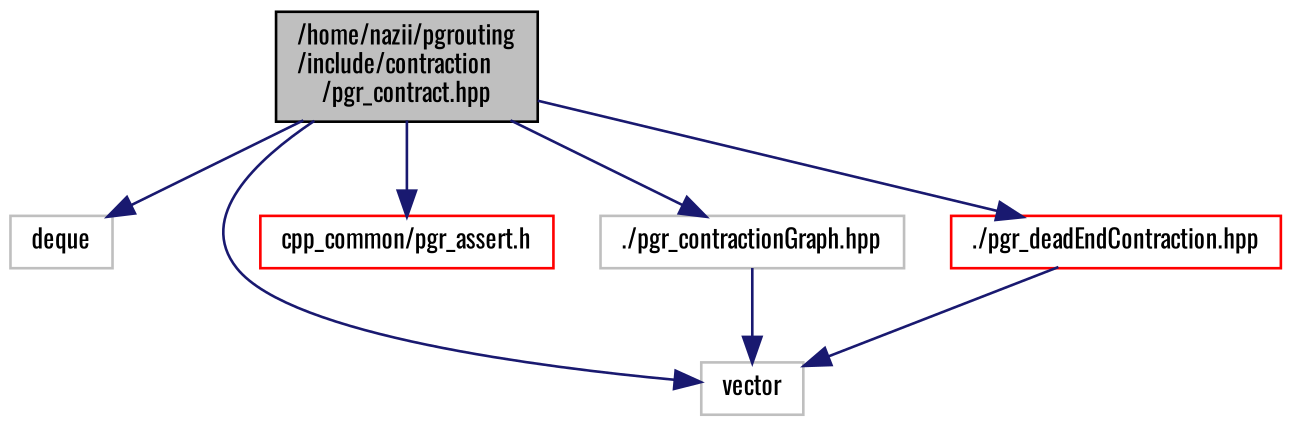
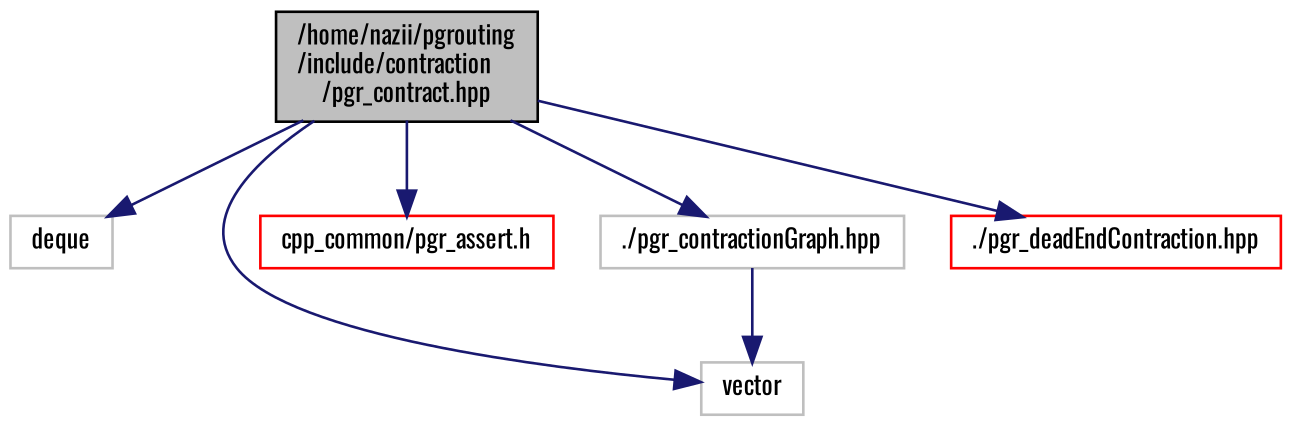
(943, 312) -> none
